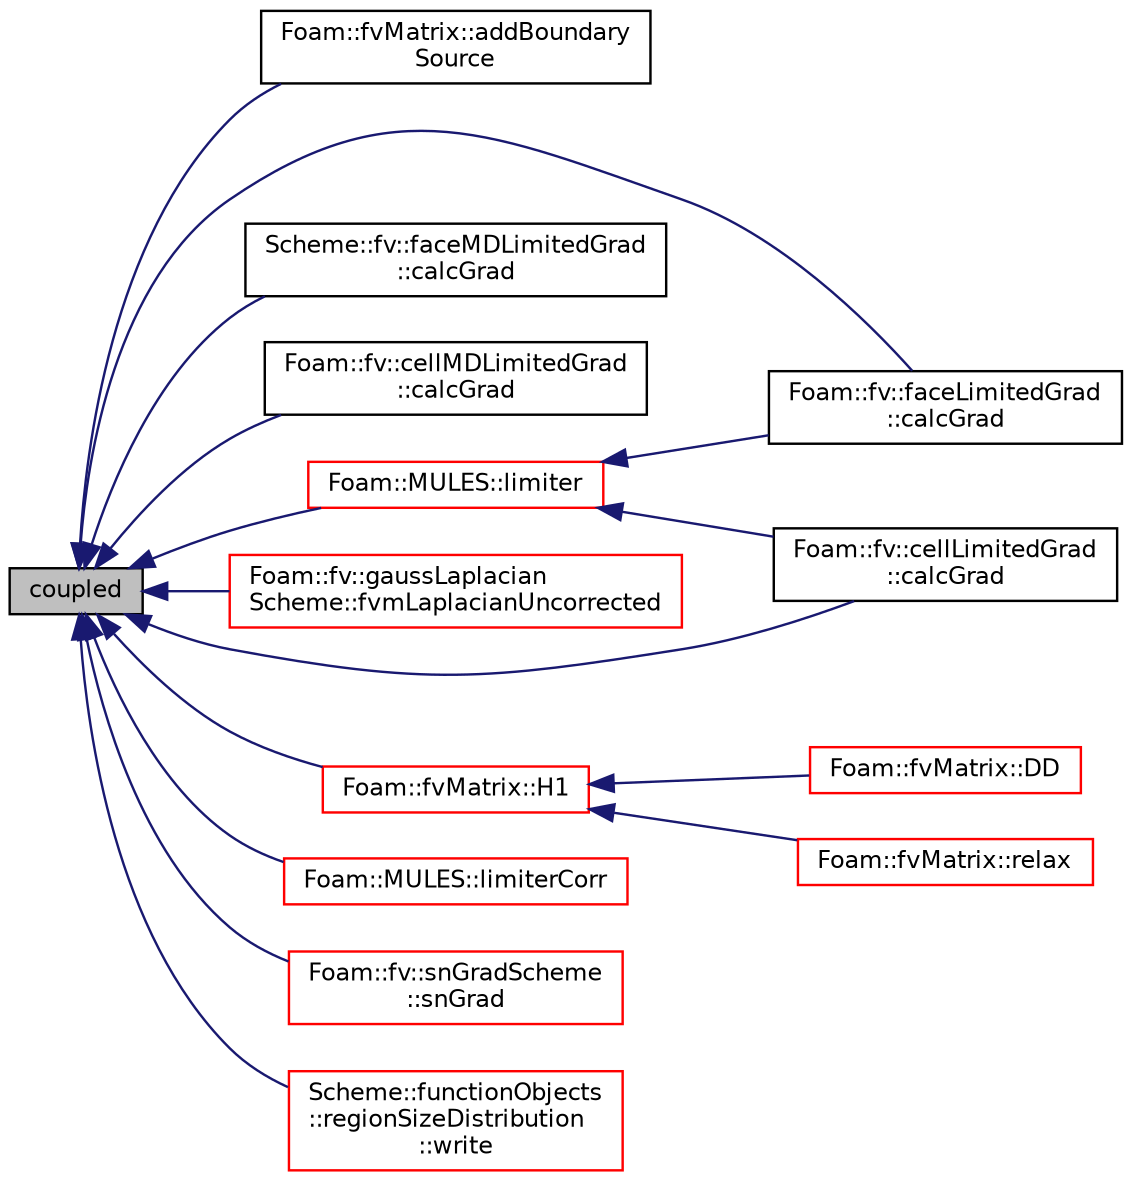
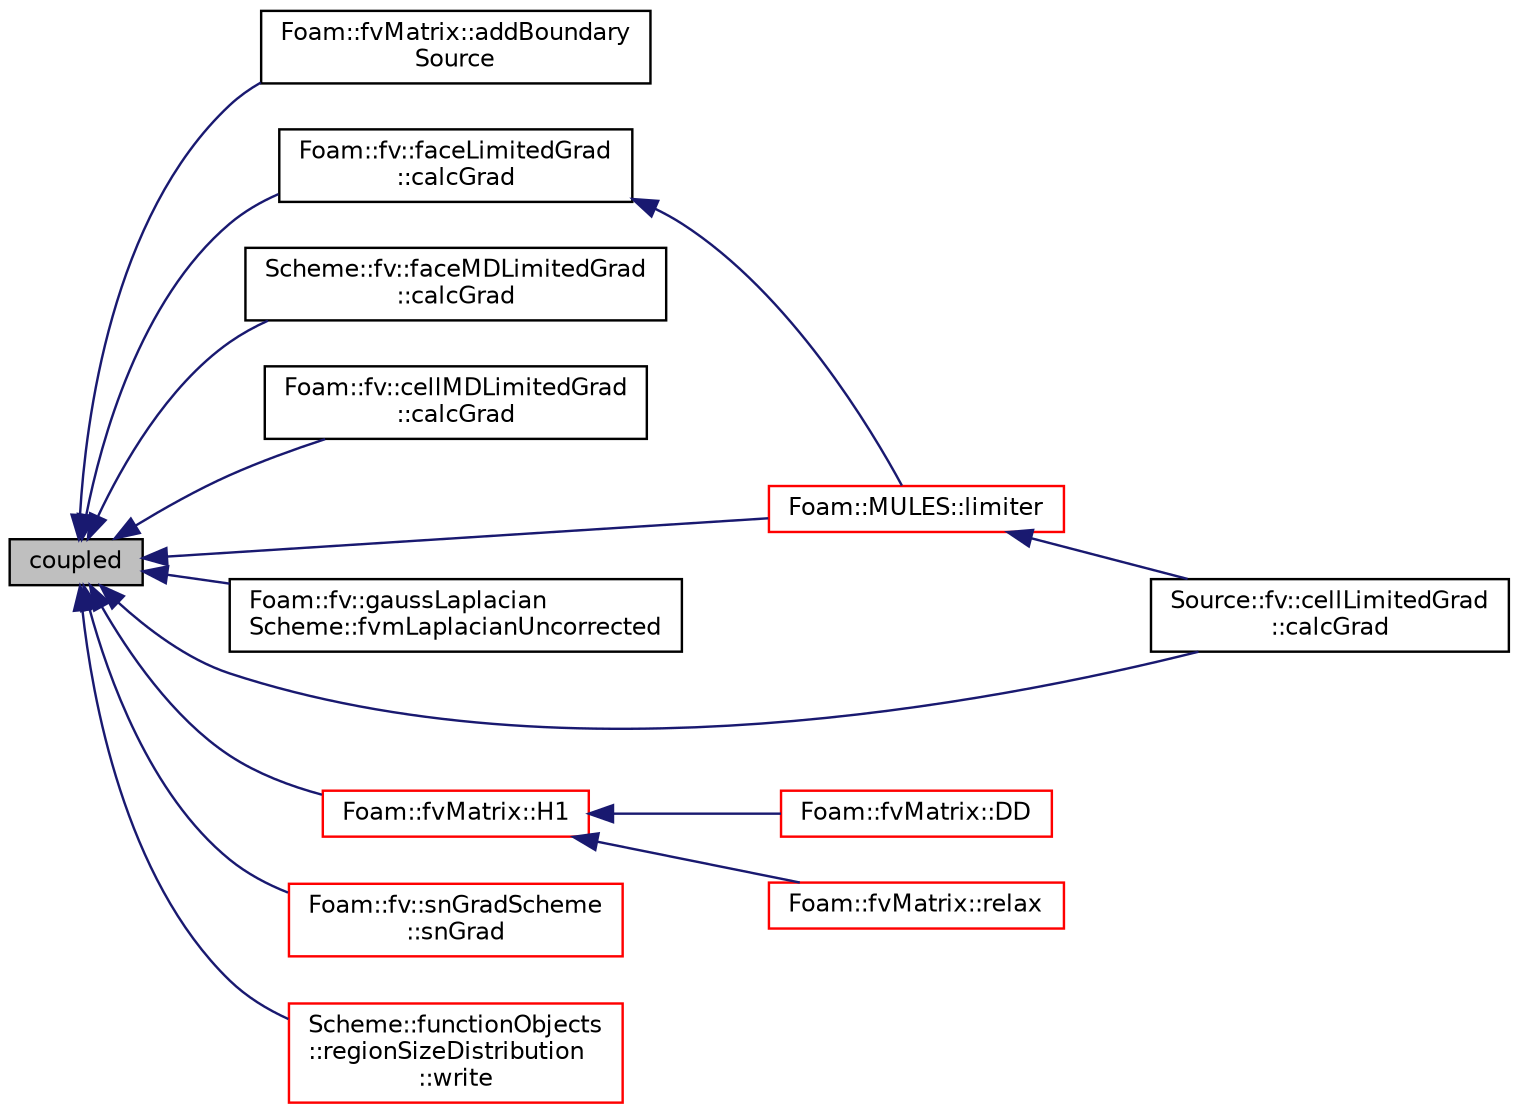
(698, 447) -> (797, 330)
(945, 565) -> (1330, 615)
(456, 591) -> (456, 615)
(456, 881) -> none
